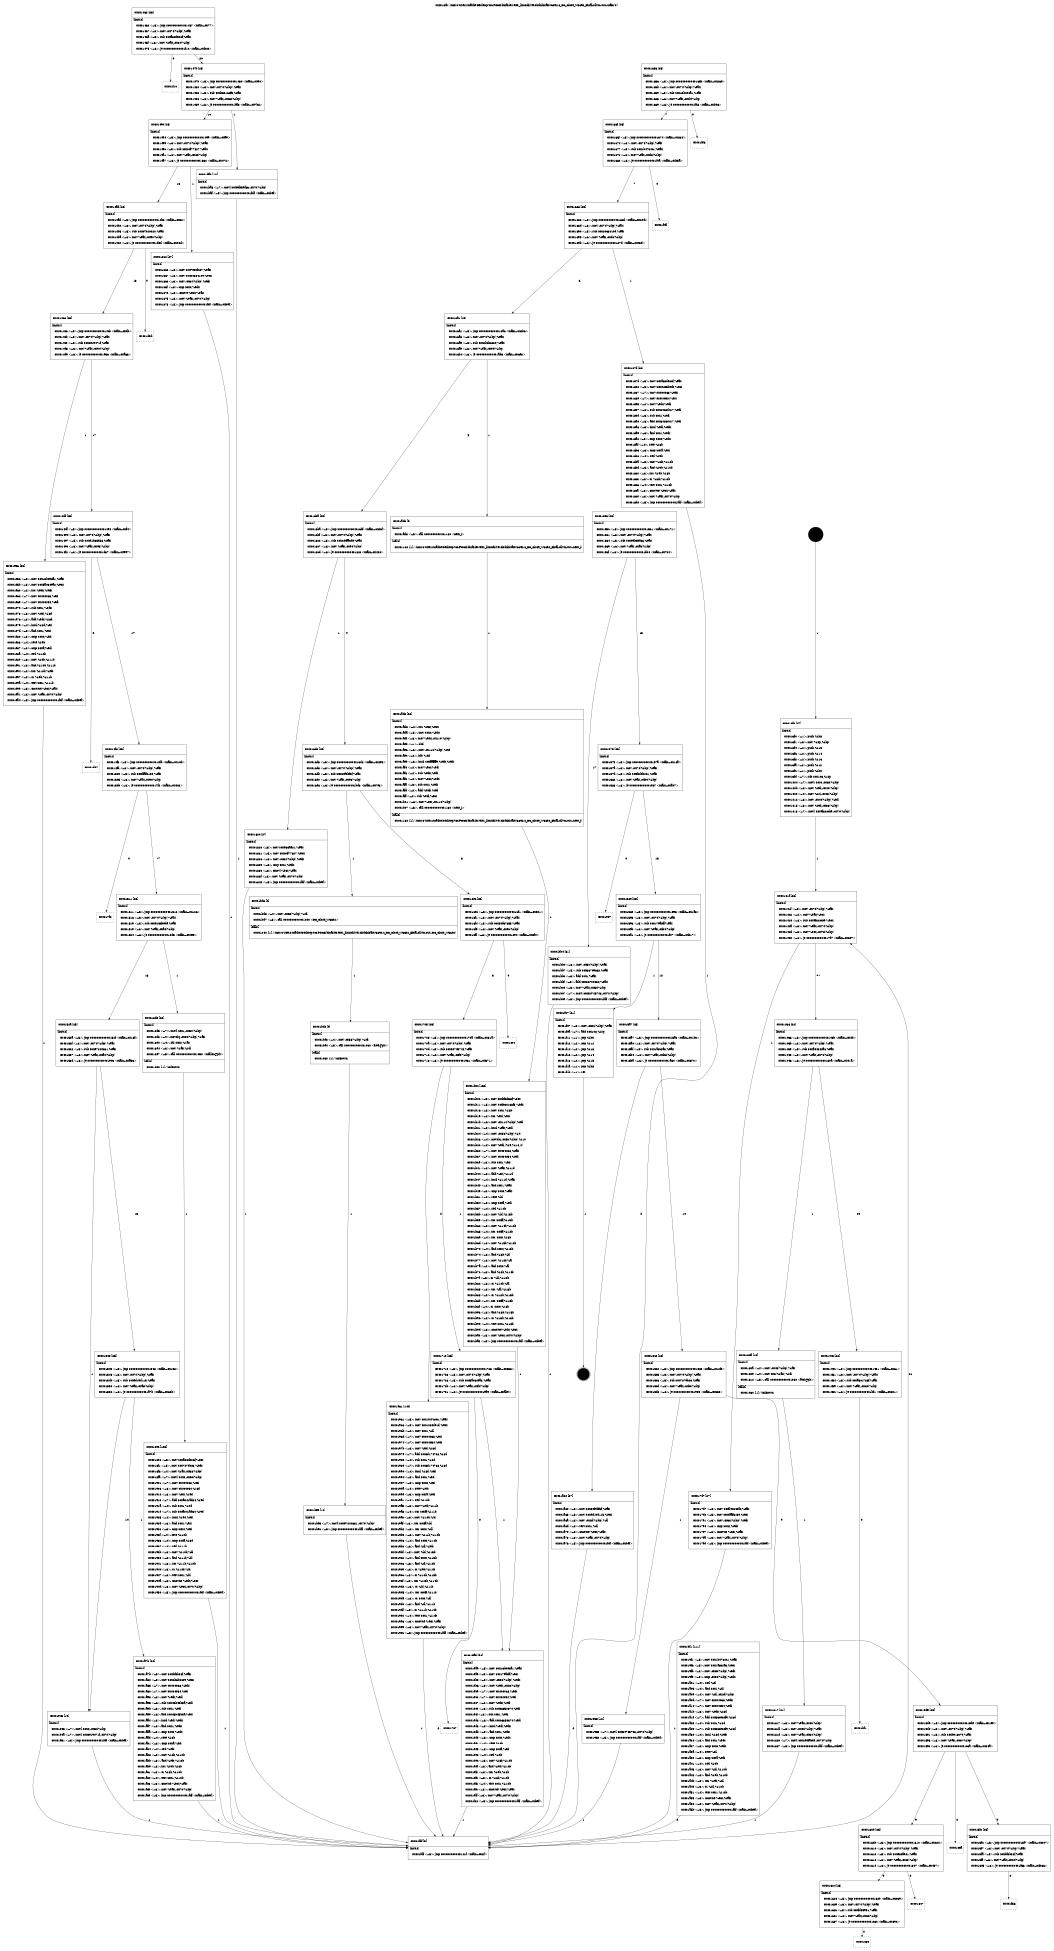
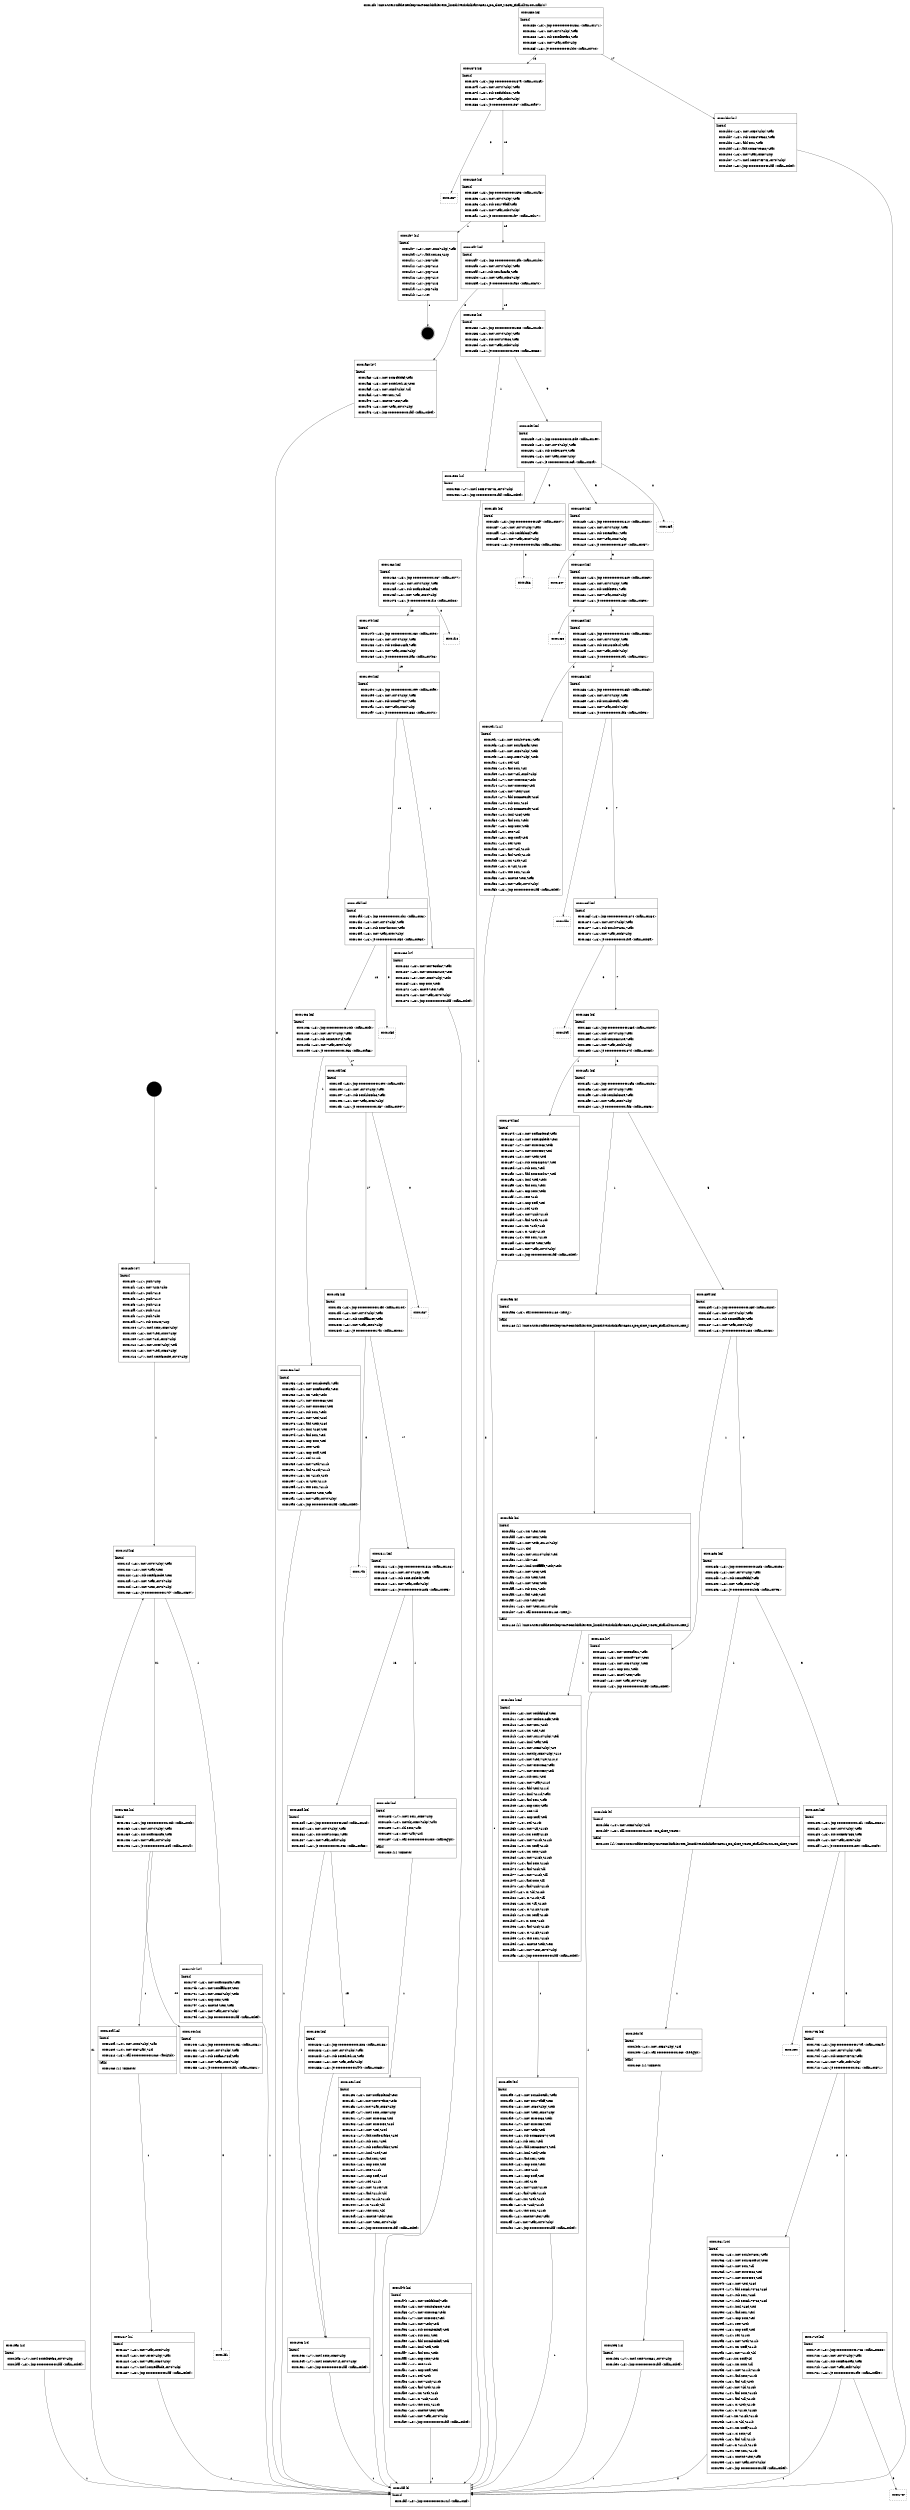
(236, 139) -> none
none -> (611, 639)
(496, 1523) -> (688, 2489)
(129, 1526) -> none
